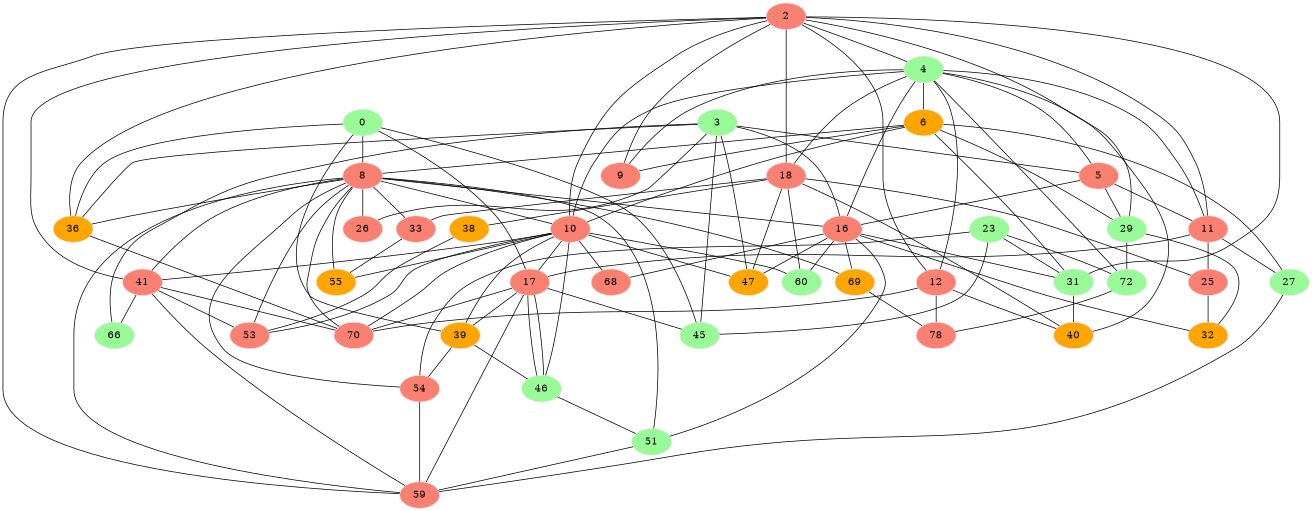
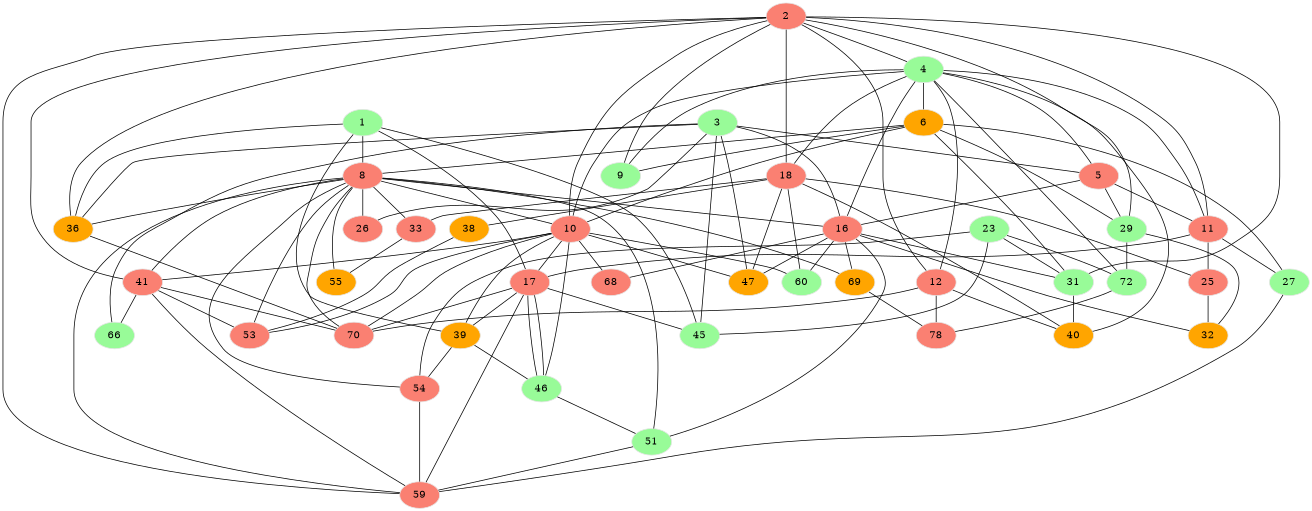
(363, 123) -> (363, 123)
(621, 176) -> (621, 176)
(414, 264) -> none
